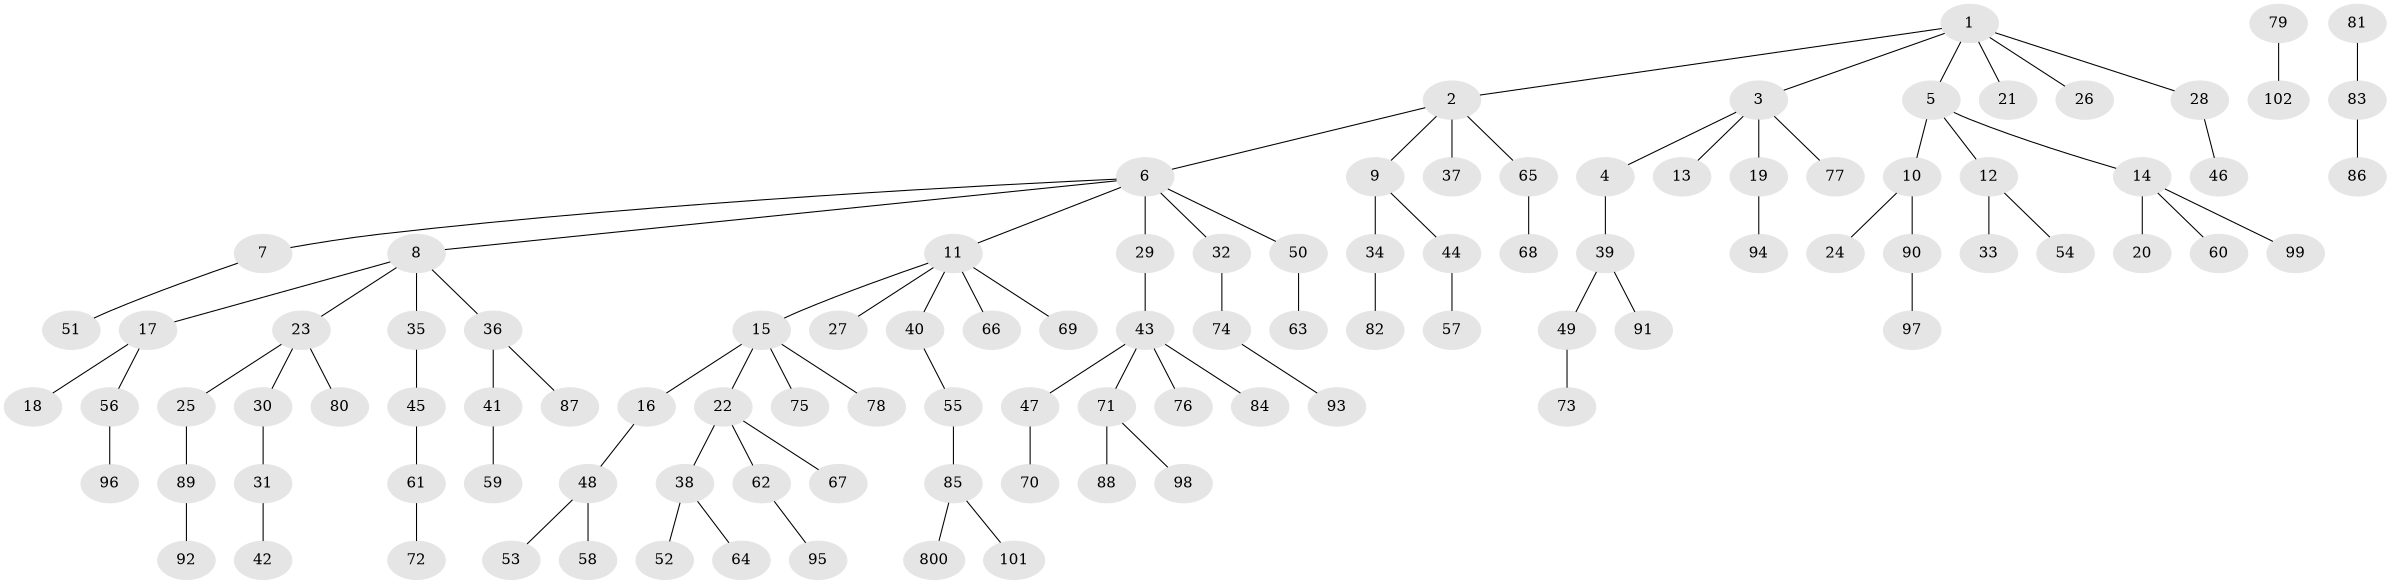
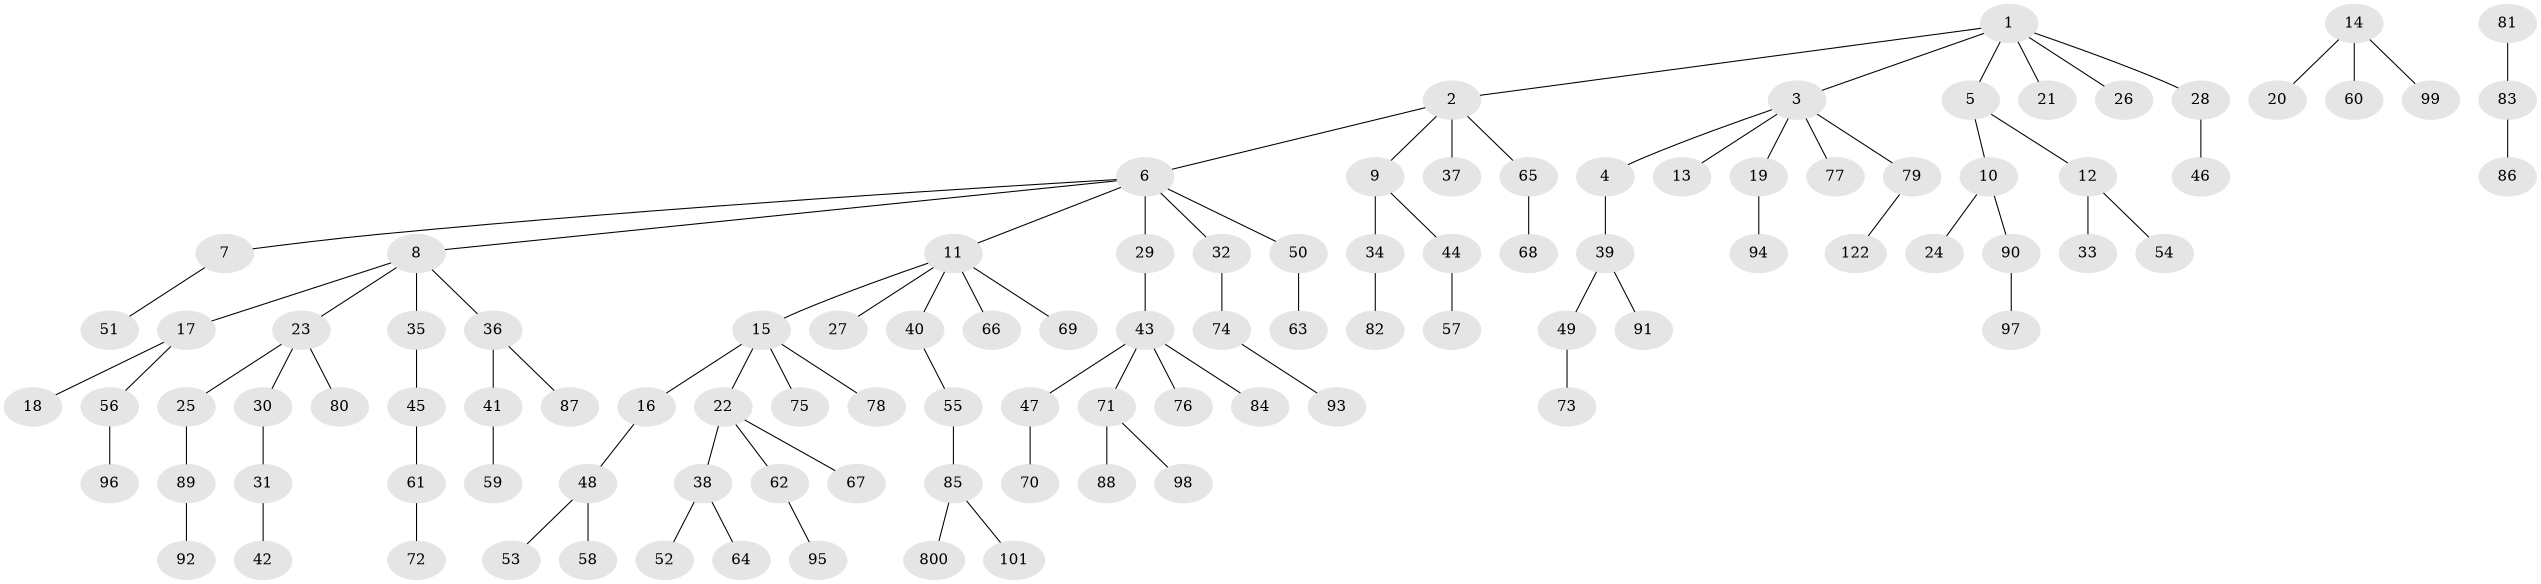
(2279, 100) -> (1856, 254)
none -> (1855, 139)
(2034, 143) -> none
